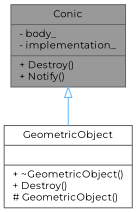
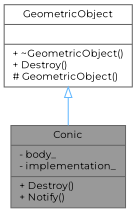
(68, 112) -> (68, 112)
